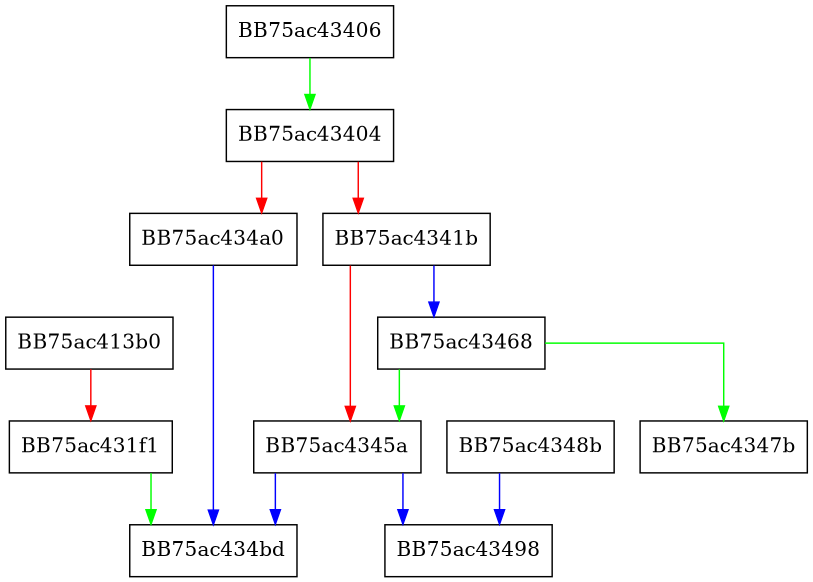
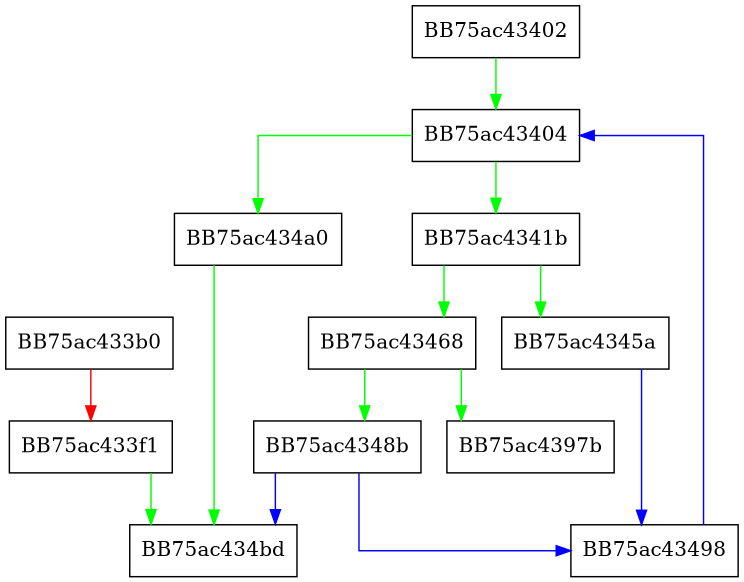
(310, 32) -> (496, 32)
(262, 180) -> (303, 136)
(358, 180) -> (496, 180)
none -> (704, 275)
(434, 284) -> (444, 284)
(350, 336) -> (541, 284)
(89, 343) -> (89, 343)
(213, 388) -> (214, 388)
(399, 388) -> (365, 388)
(91, 447) -> (91, 447)
(724, 447) -> (531, 447)
(275, 491) -> (275, 491)
